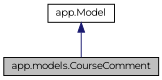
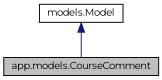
(81, 13) -> (81, 13)
